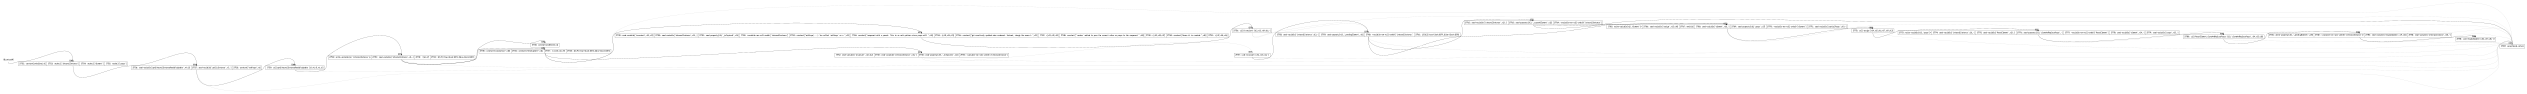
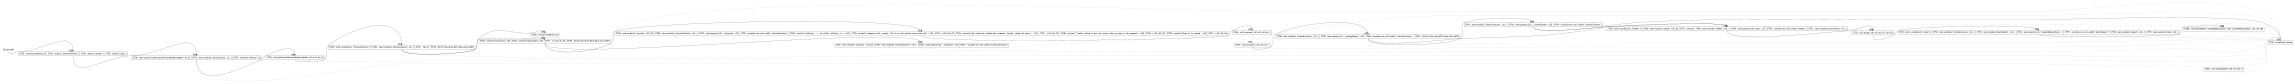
(2360, 35) -> none
